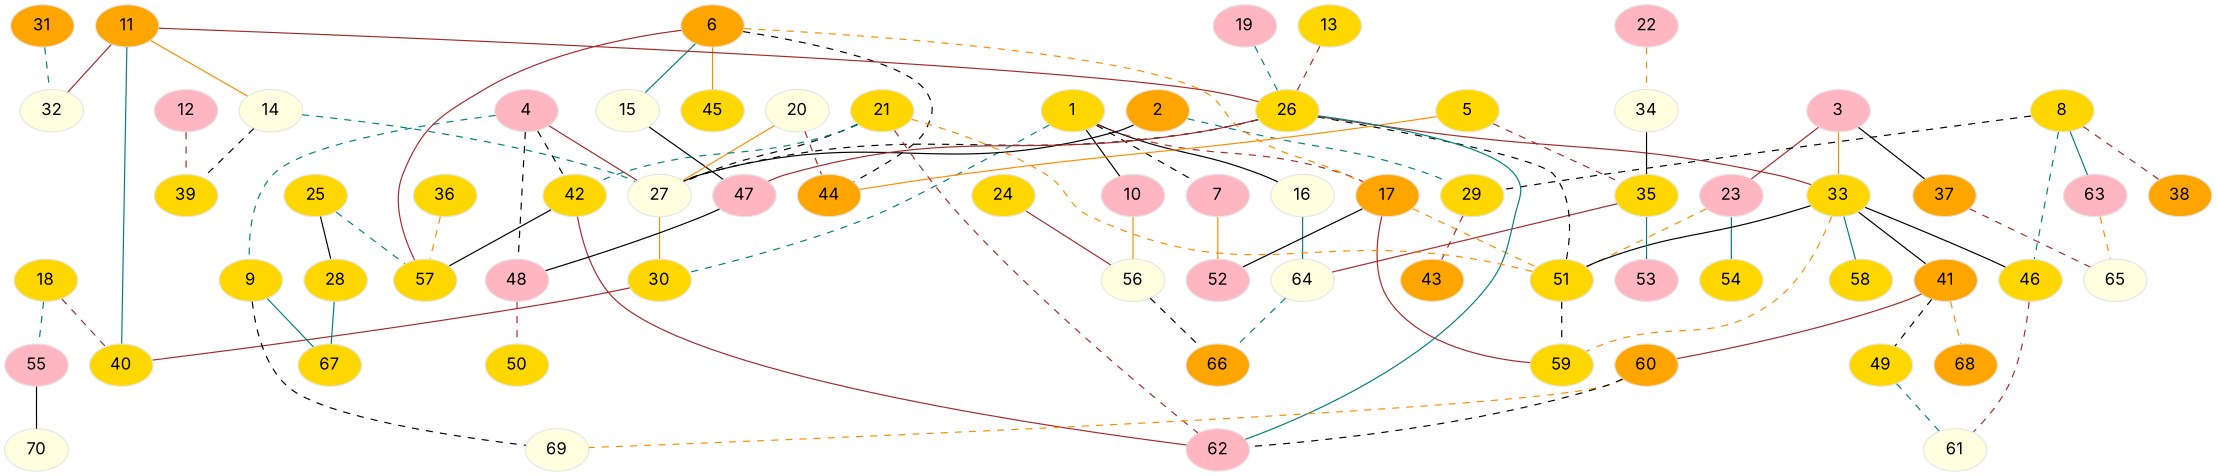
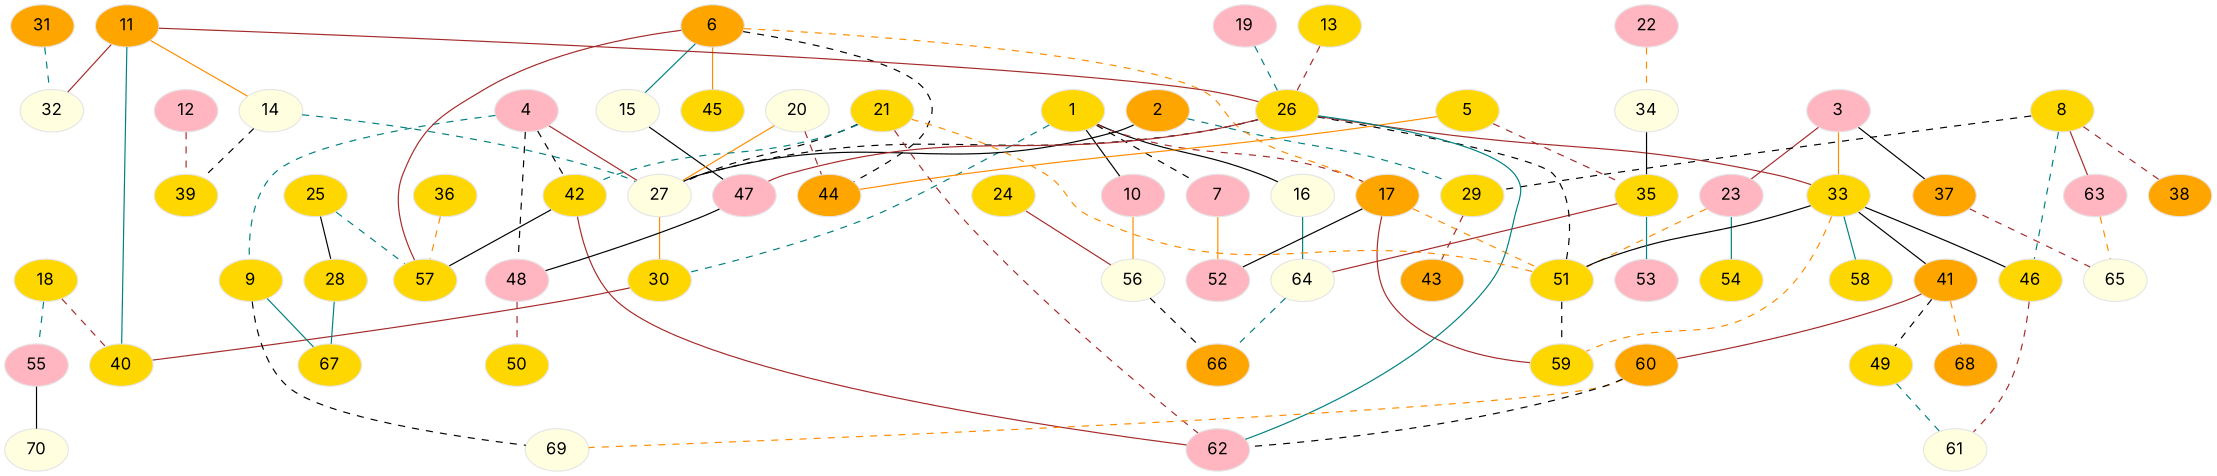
(2079, 153) -> (2079, 153)
